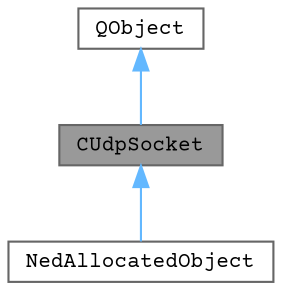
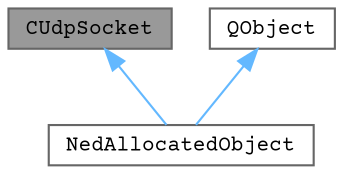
(141, 98) -> (220, 95)
